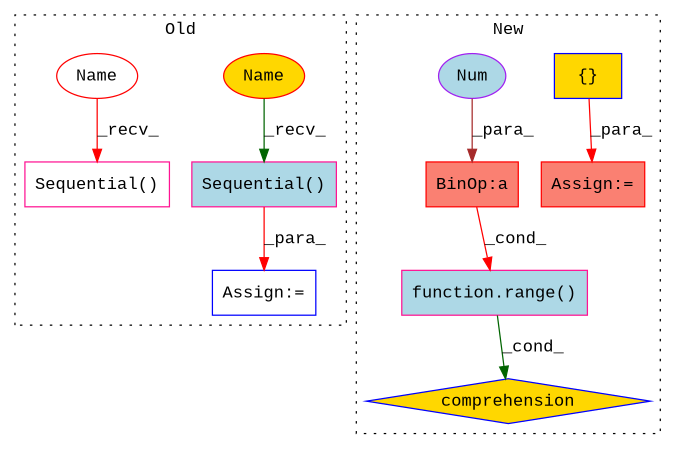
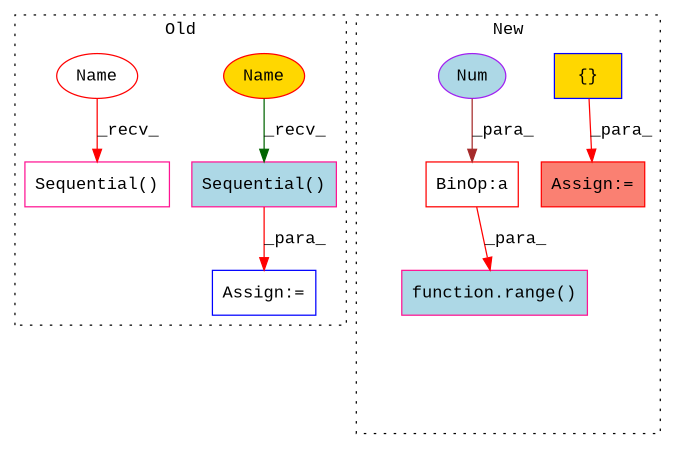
(472, 184) -> (472, 184)
(516, 239) -> (516, 239)
(508, 401) -> none
